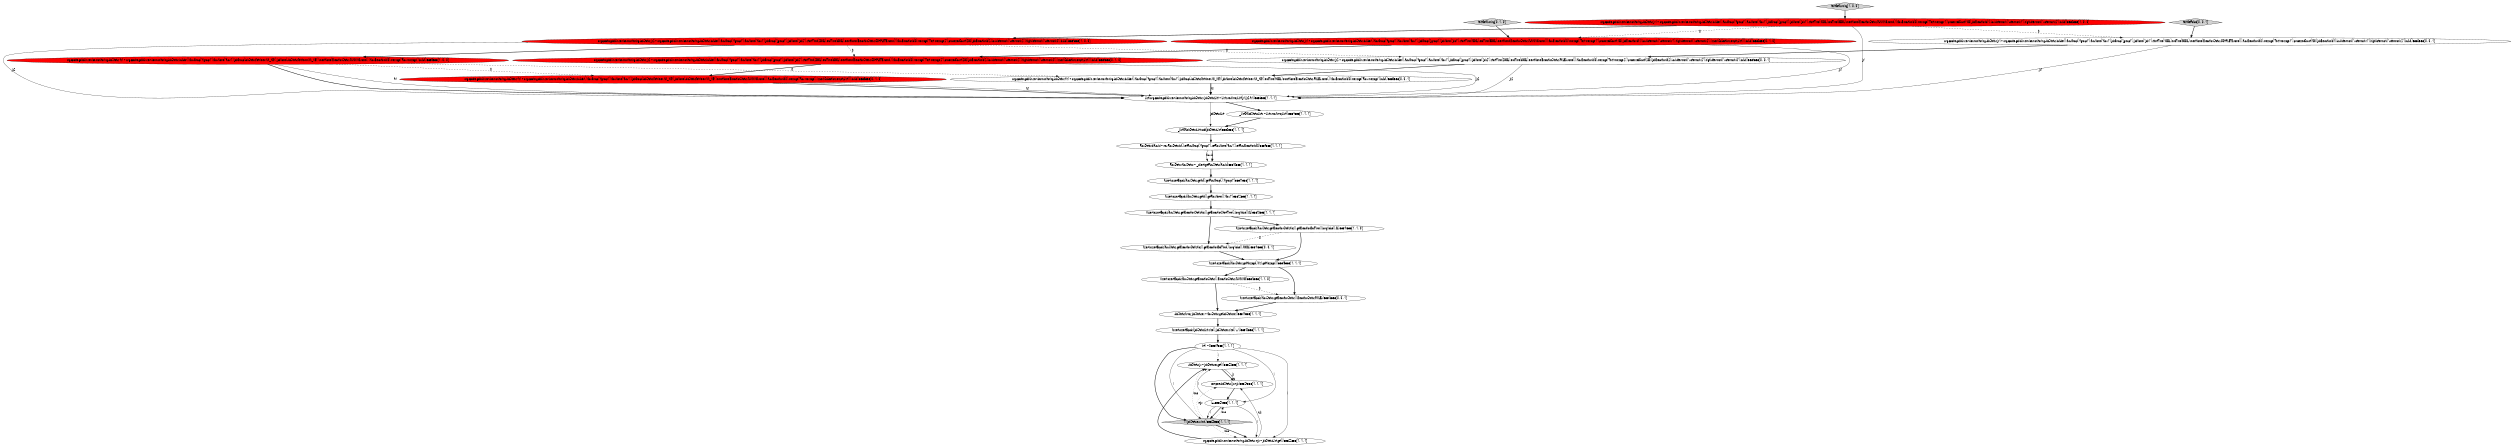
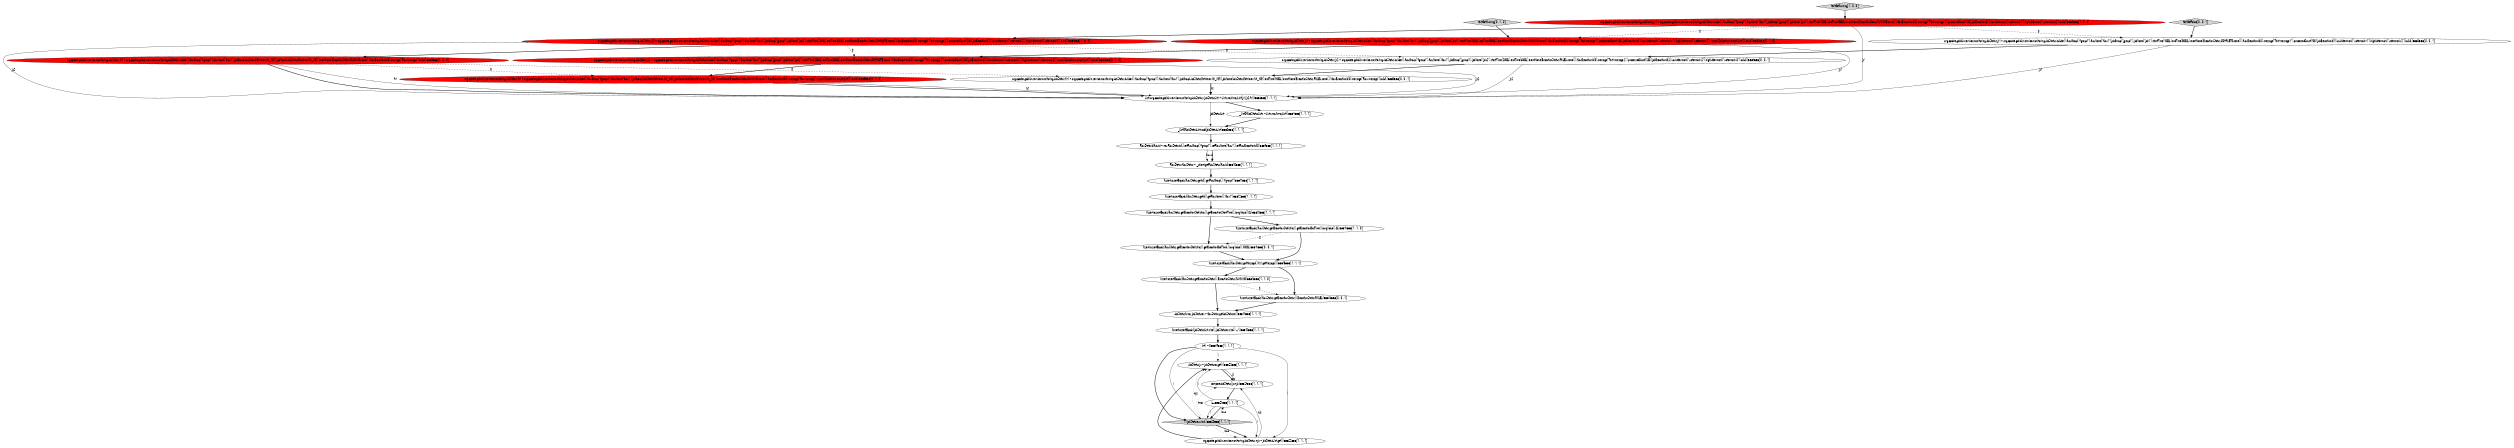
(1273, 374) -> none
(1196, 394) -> (1196, 394)
(1201, 403) -> (1201, 403)
